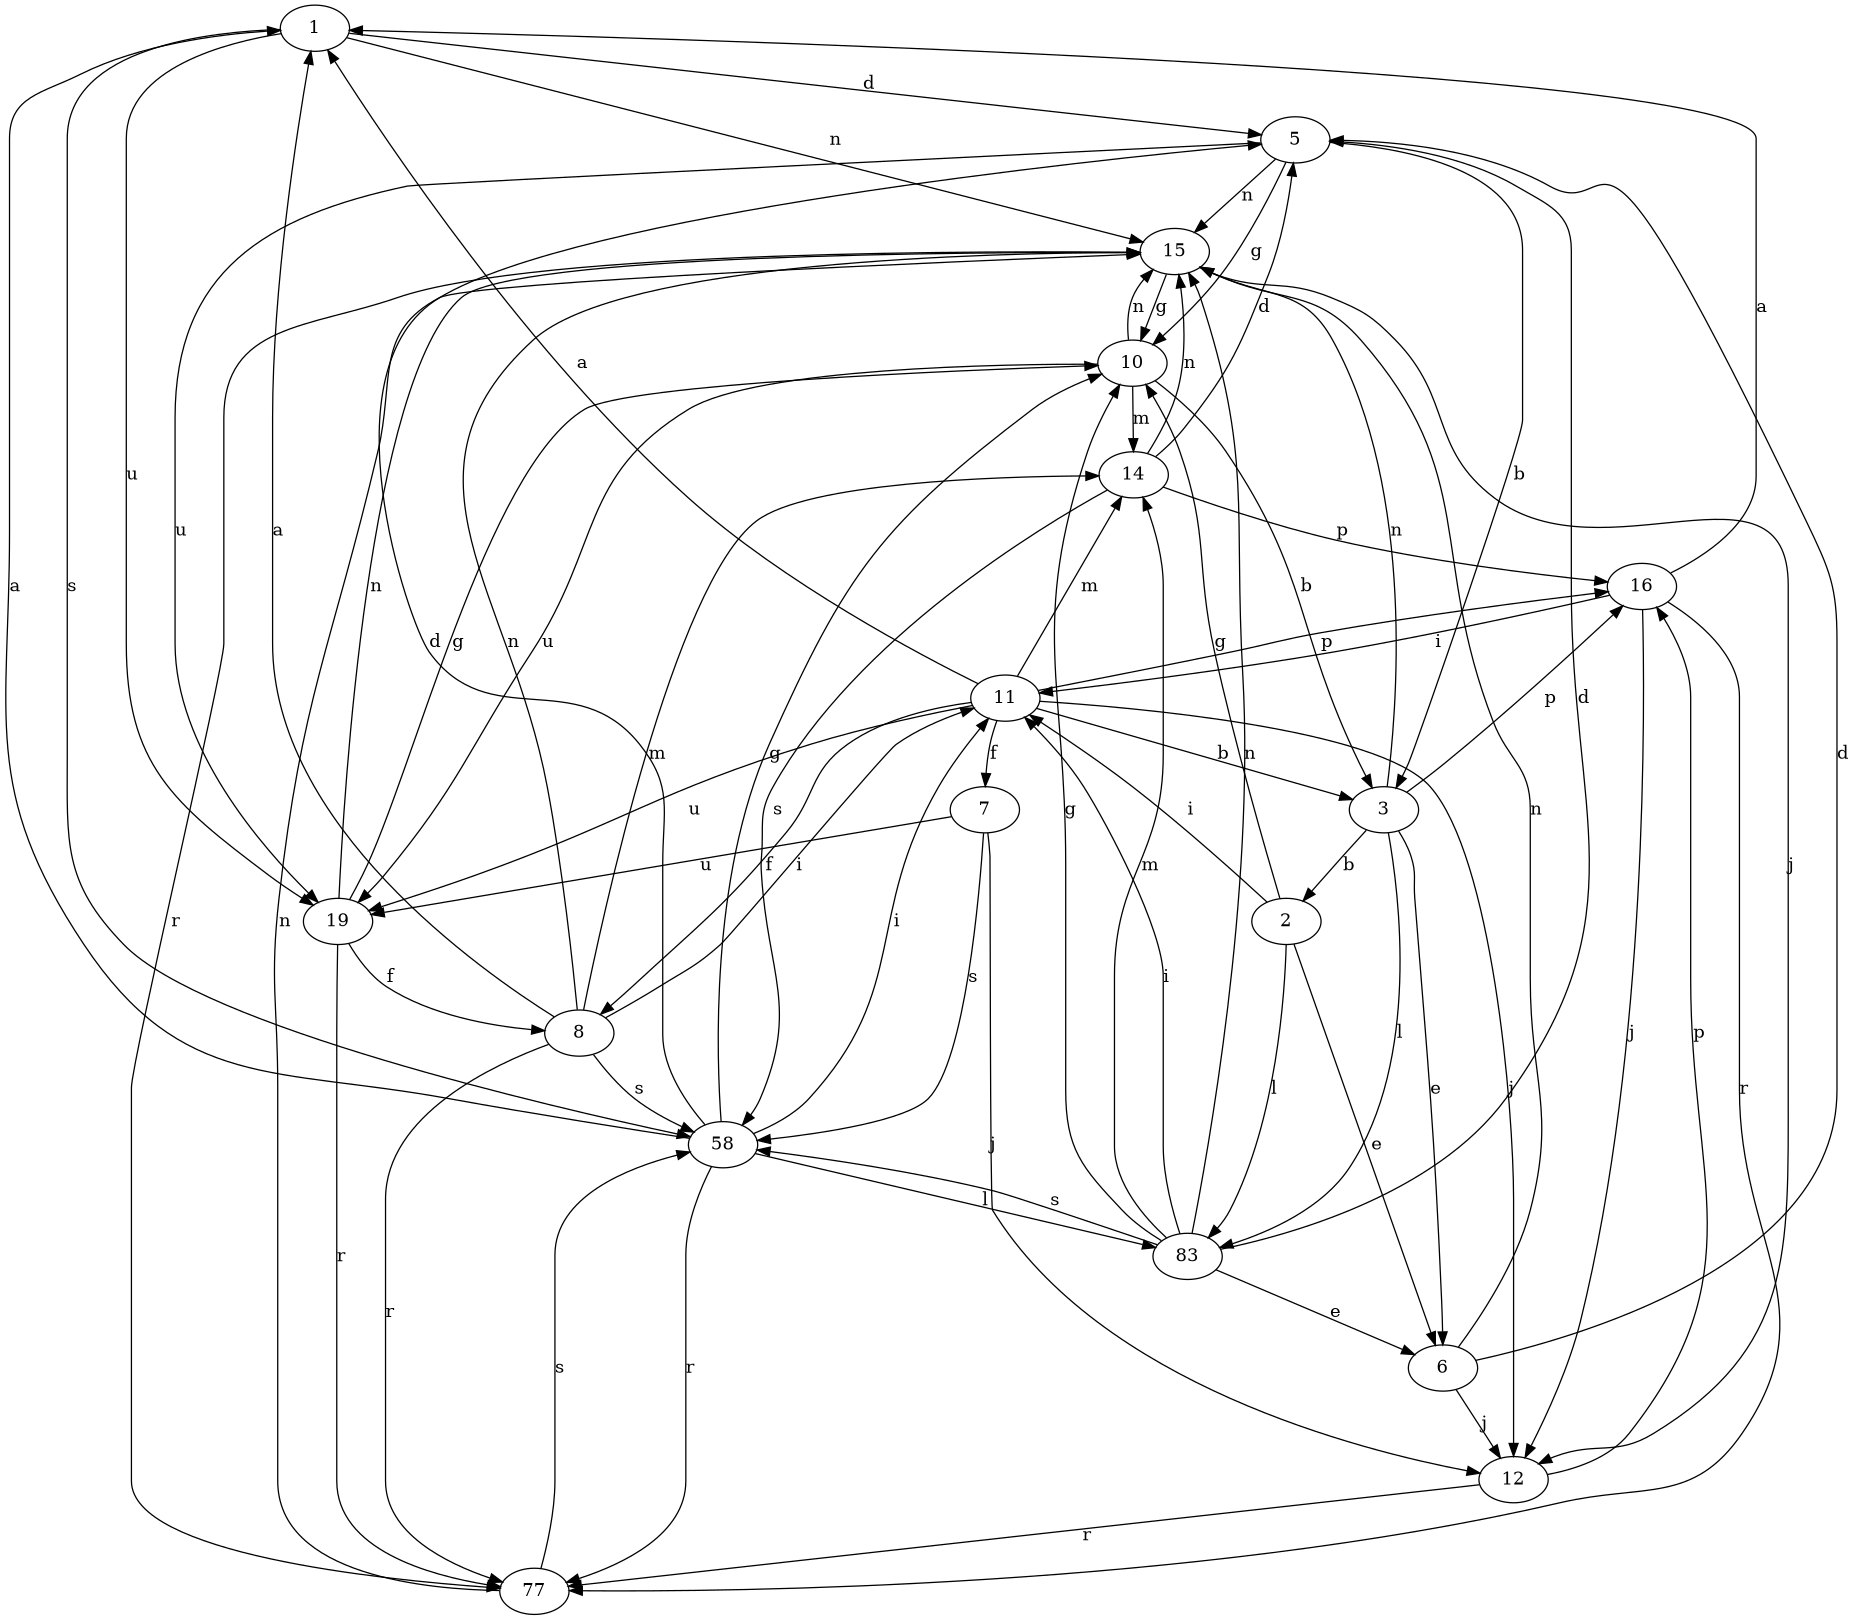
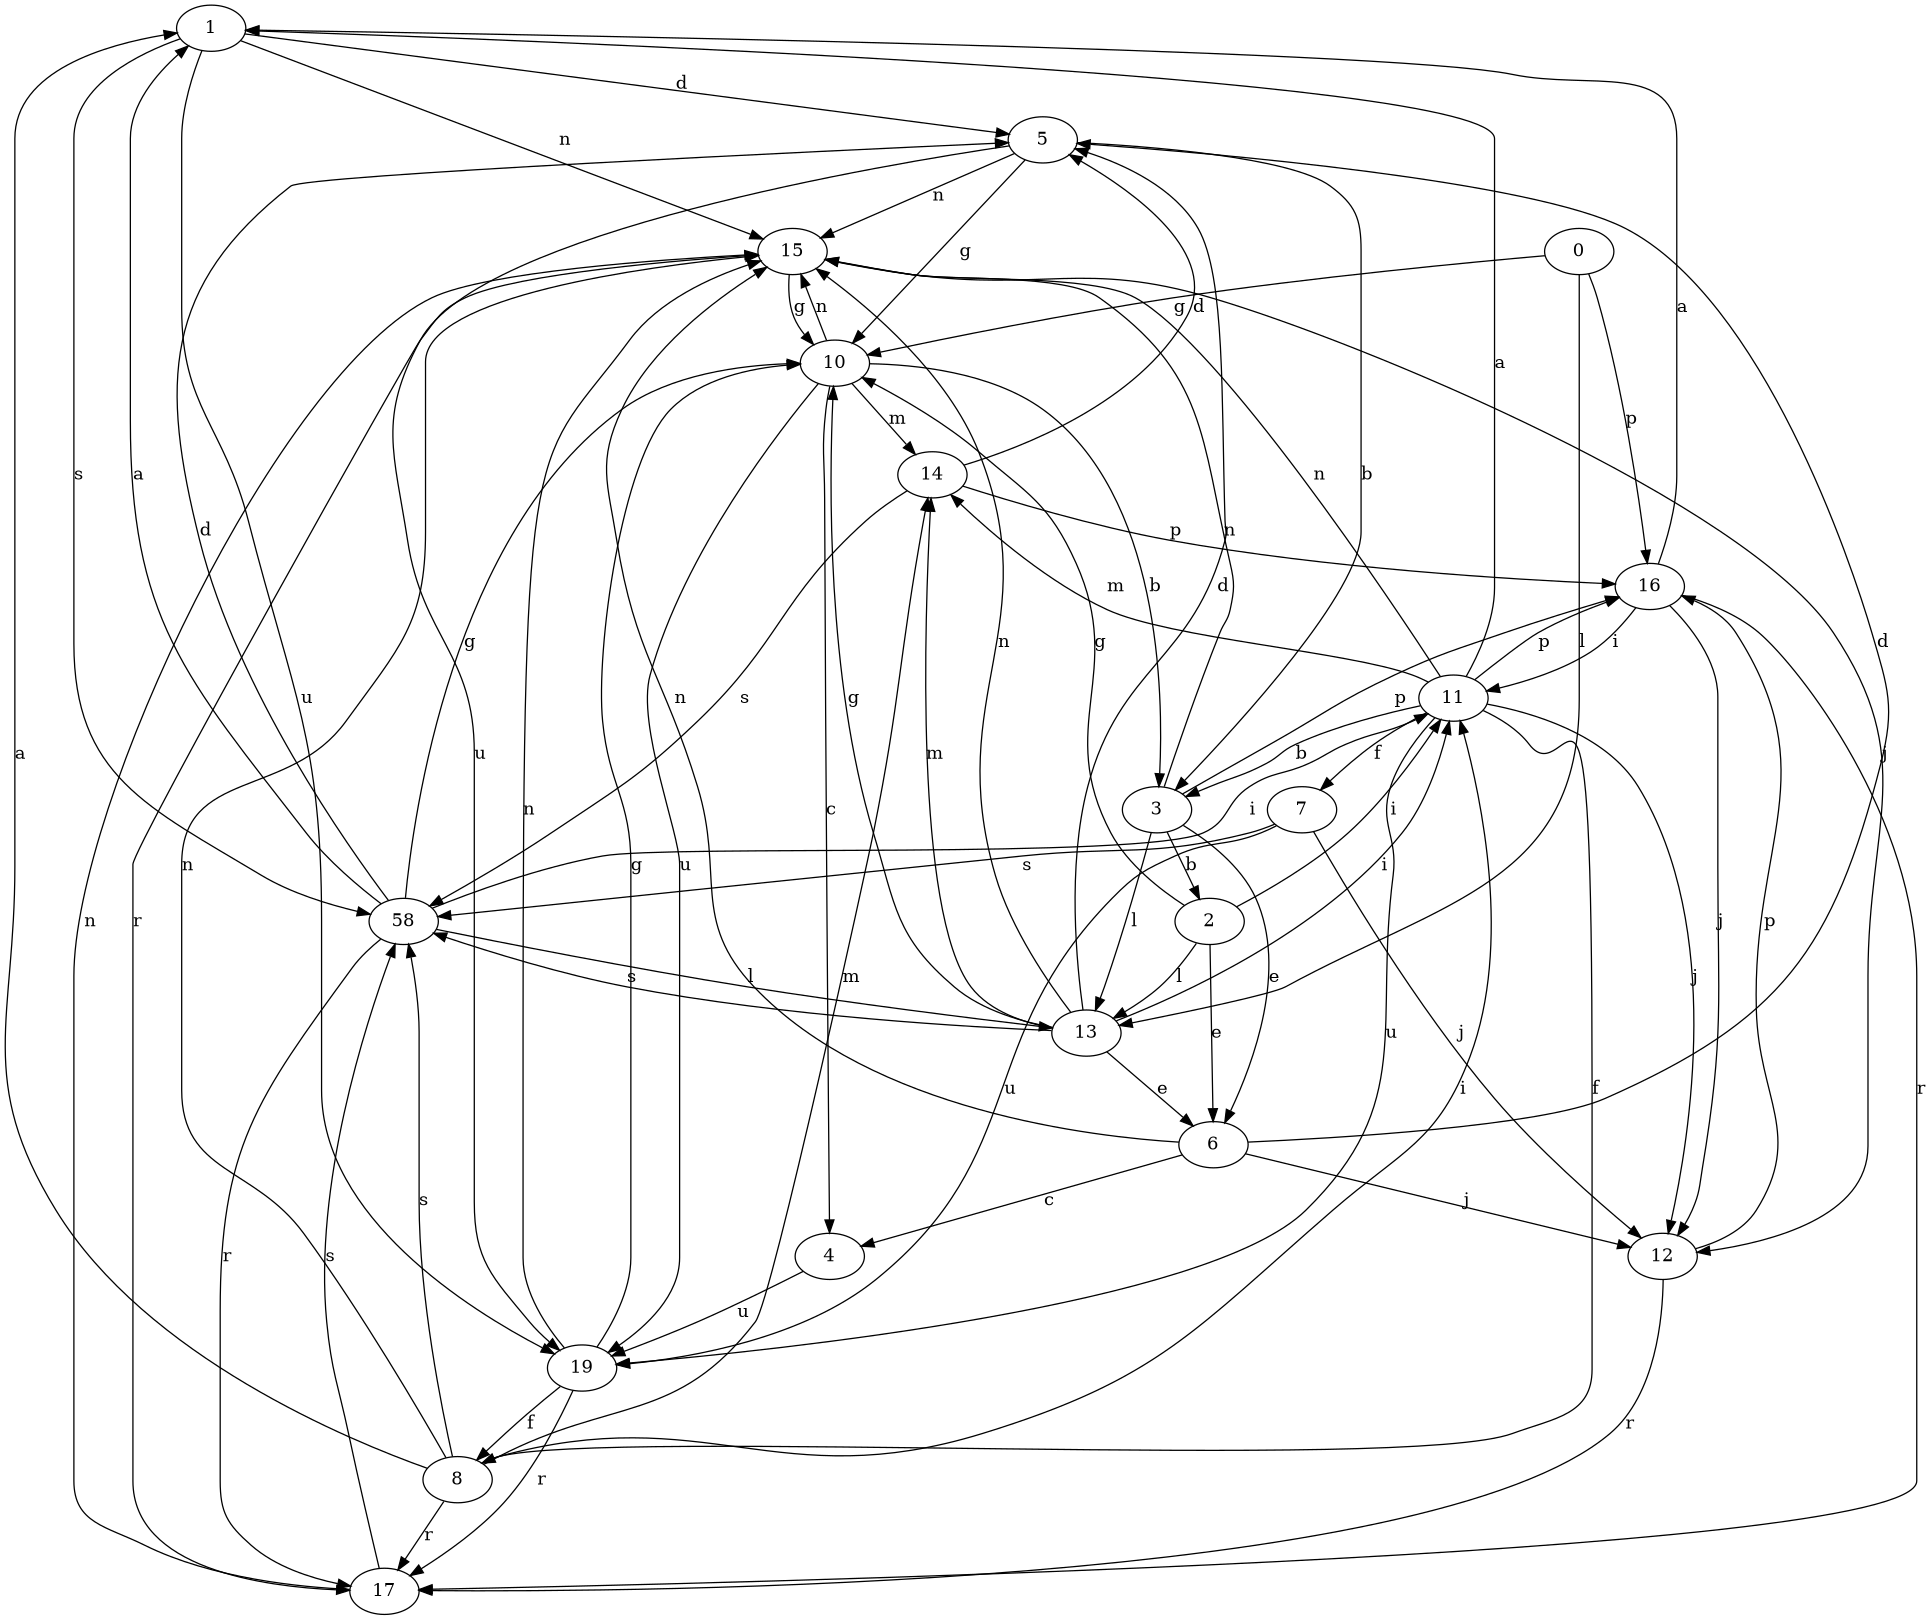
none -> (1579, 252)
(1181, 374) -> (1206, 360)
none -> (830, 1256)
(1188, 1256) -> (1086, 1033)
(534, 1591) -> (384, 1591)
